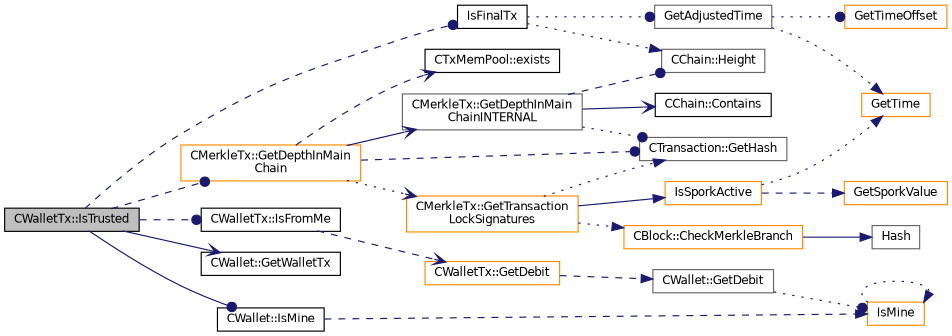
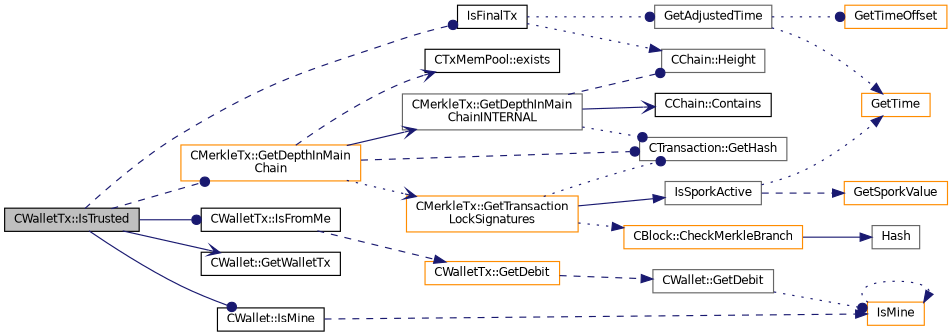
(598, 179) -> (598, 179)
(713, 193) -> (713, 193)
(166, 220) -> (166, 220)
(376, 245) -> (376, 245)
